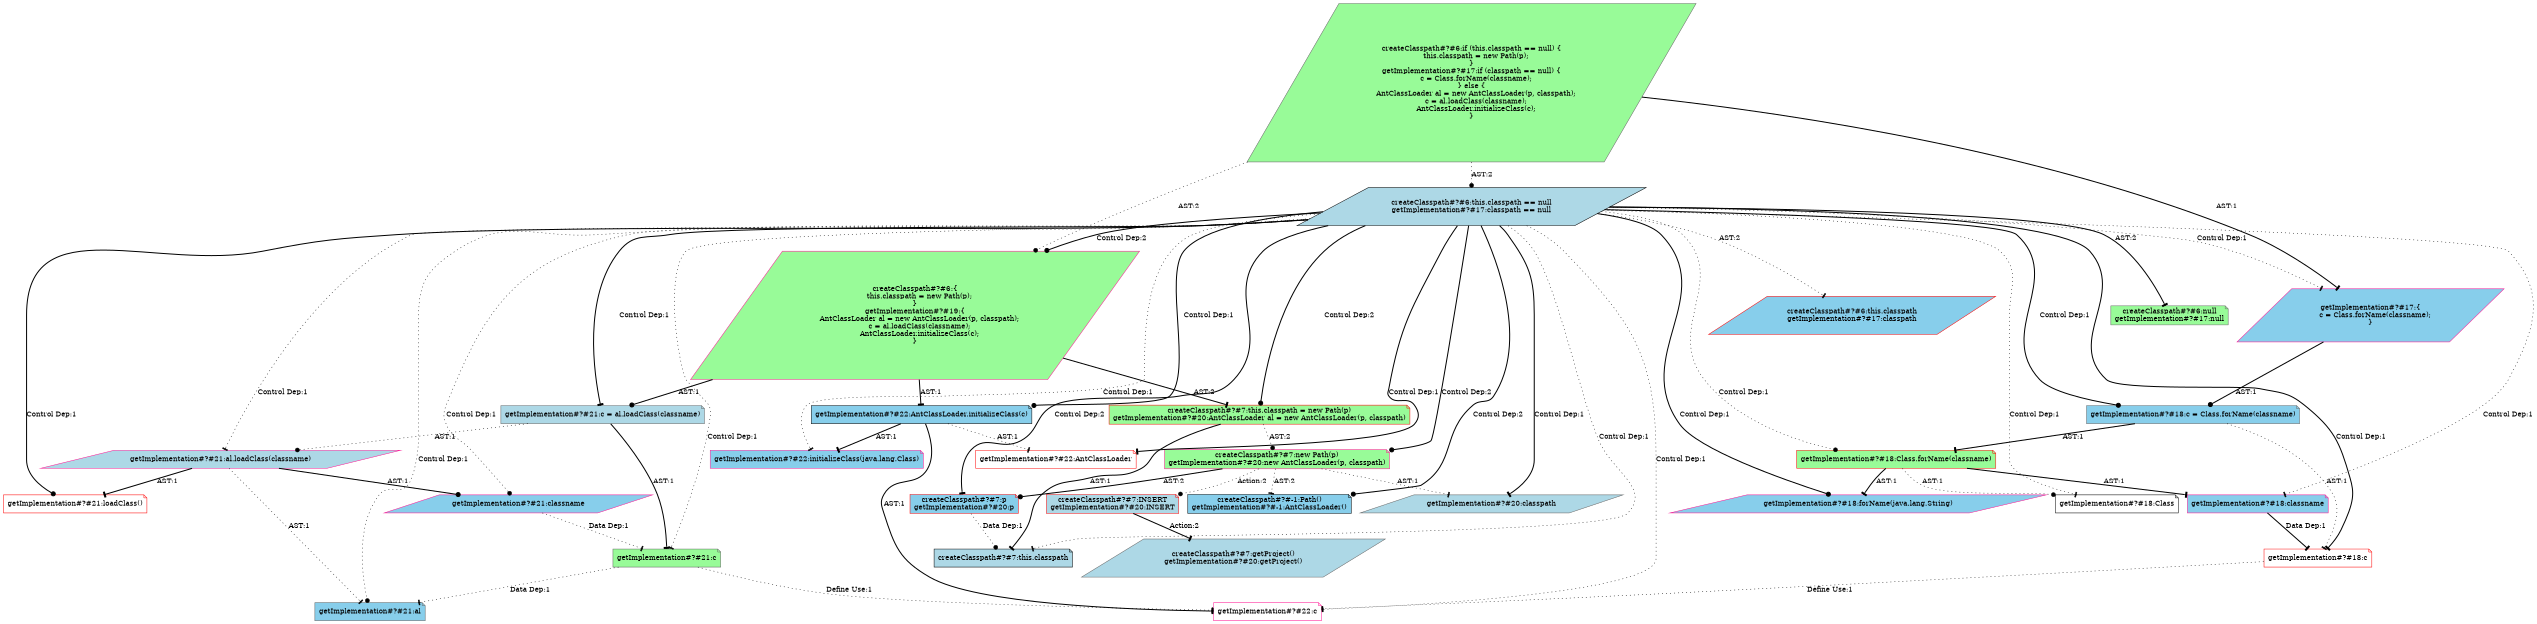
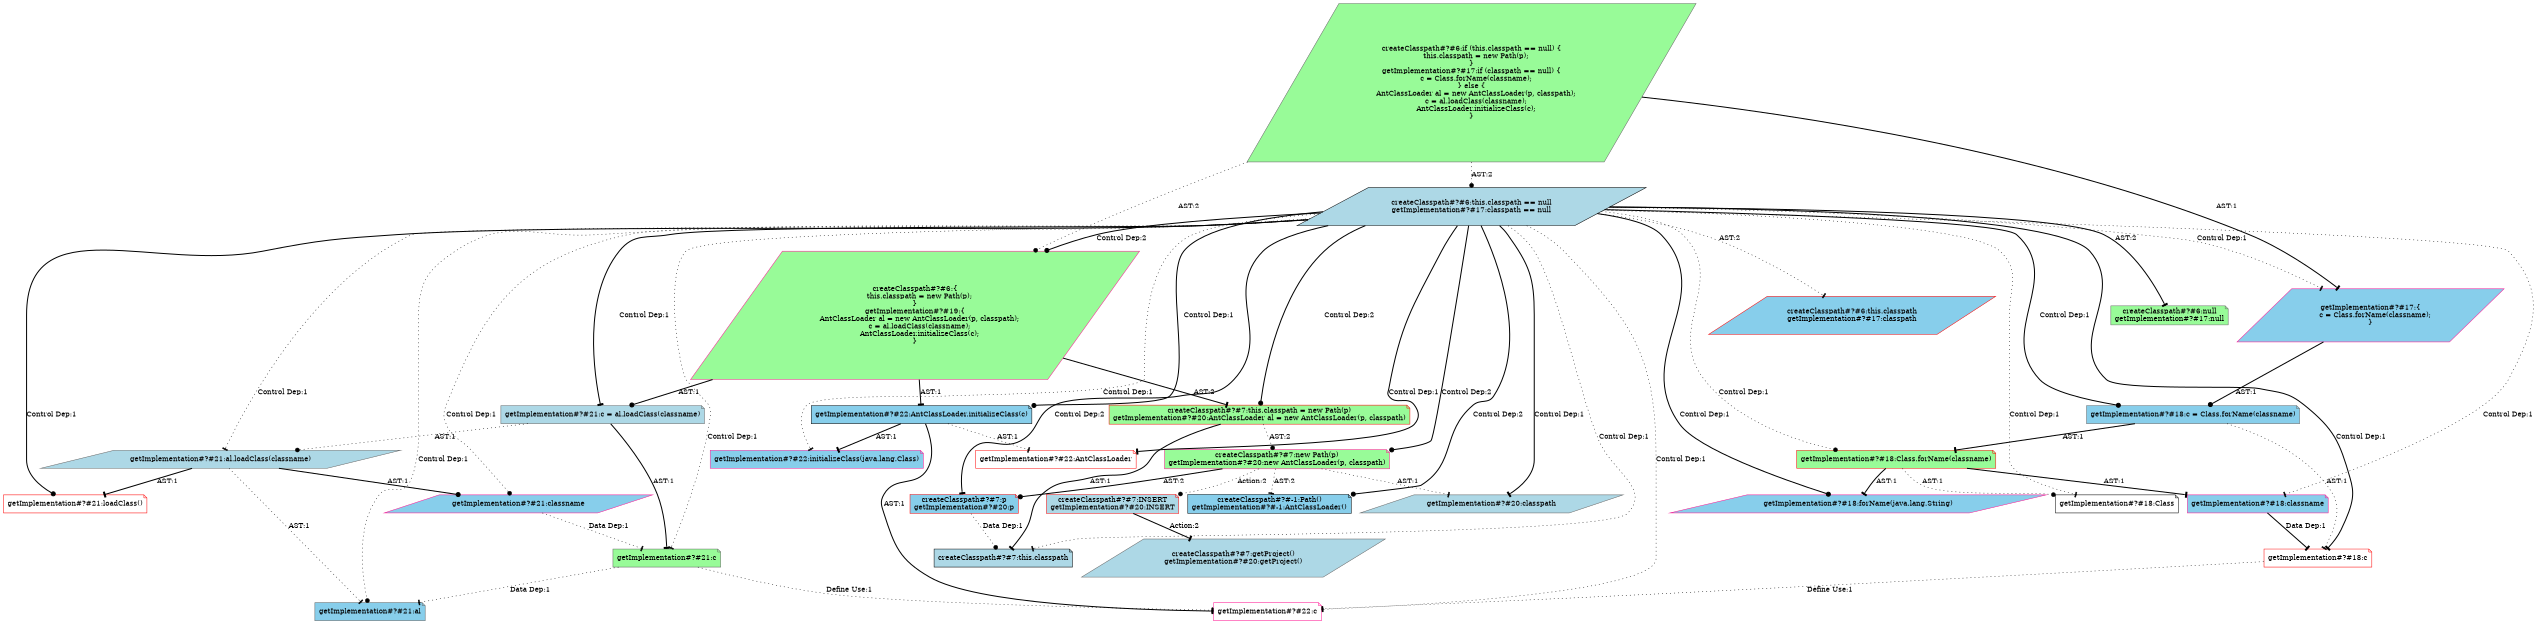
(221, 459) -> (221, 459)
